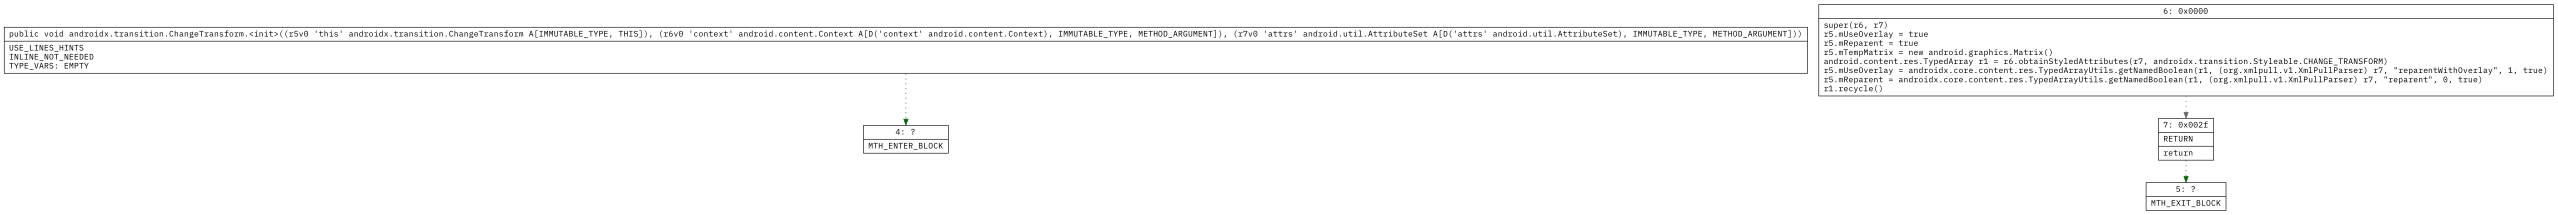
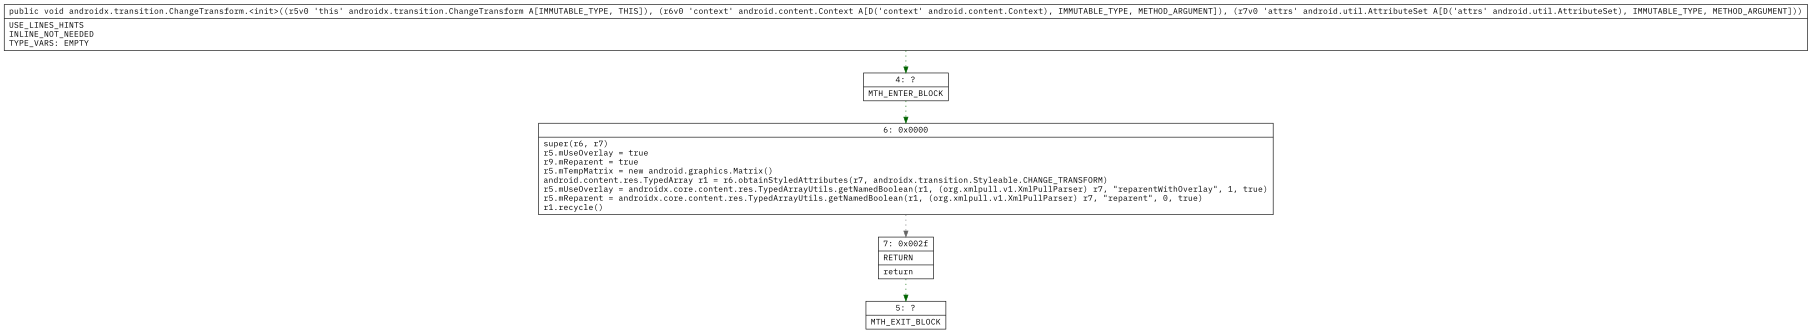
(1871, 43) -> (591, 162)
none -> (906, 109)
